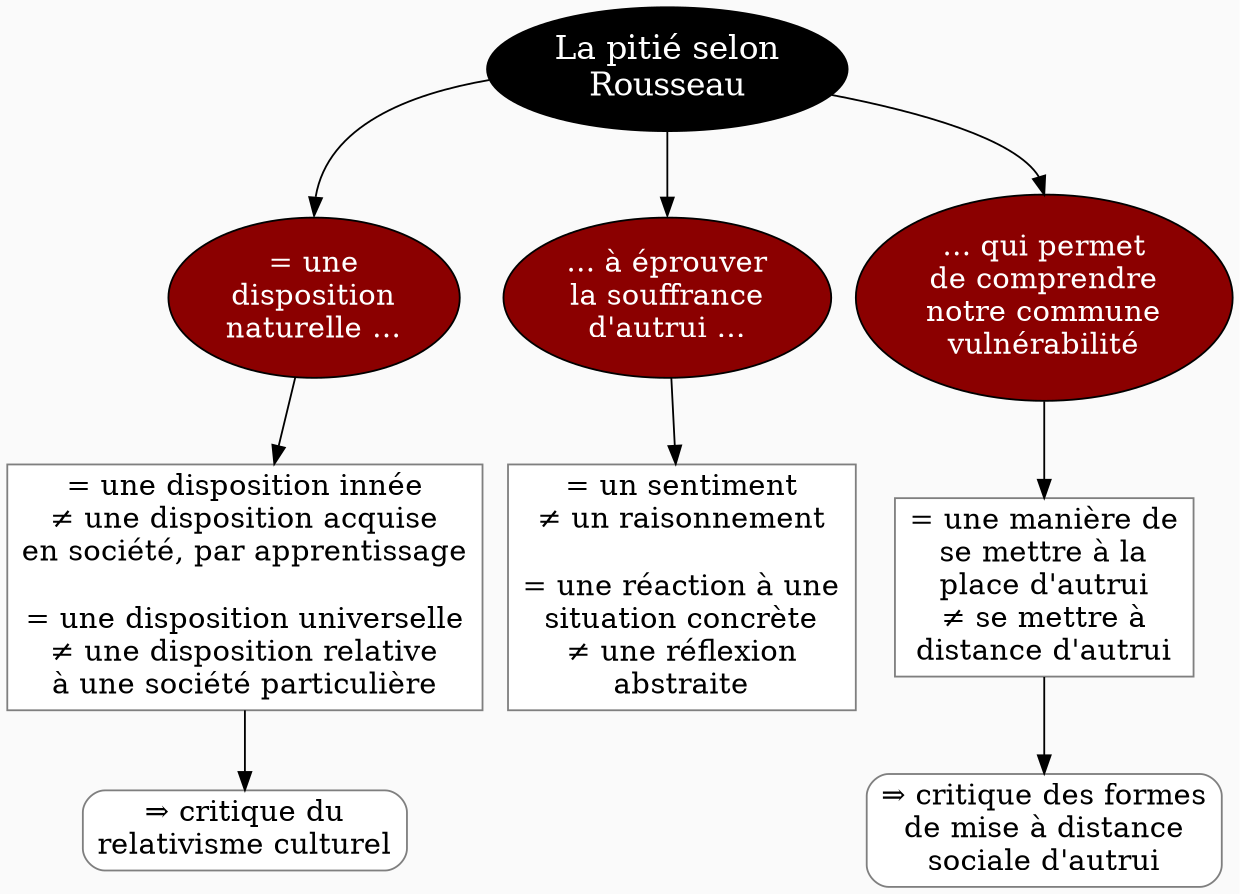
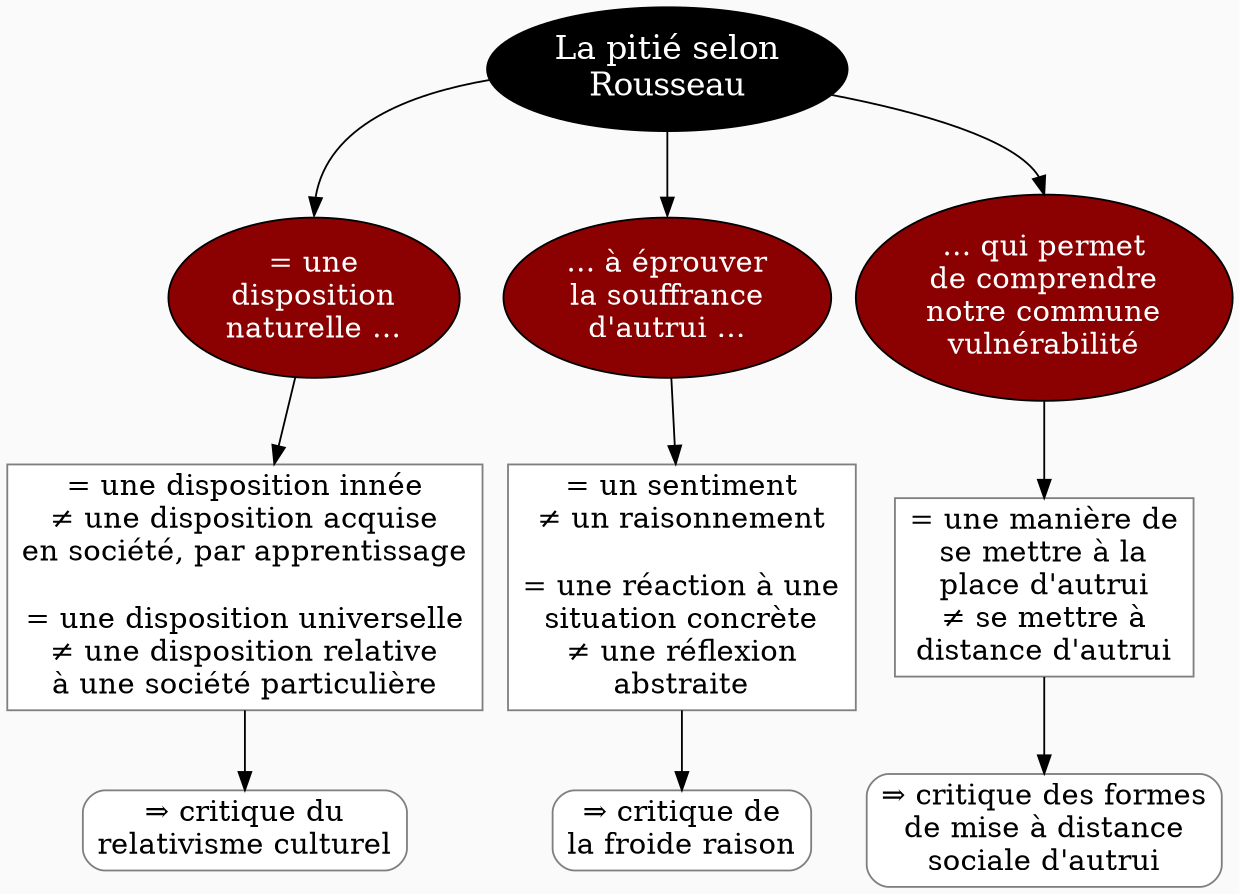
none -> (682, 830)
